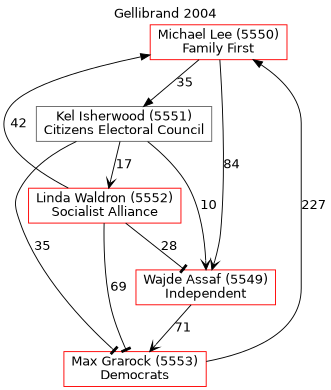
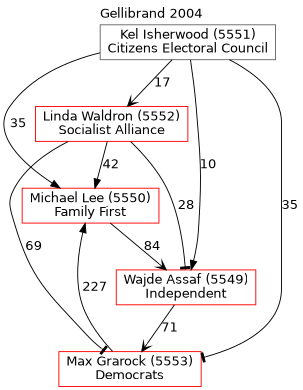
(175, 80) -> (13, 103)
(192, 193) -> (200, 160)
